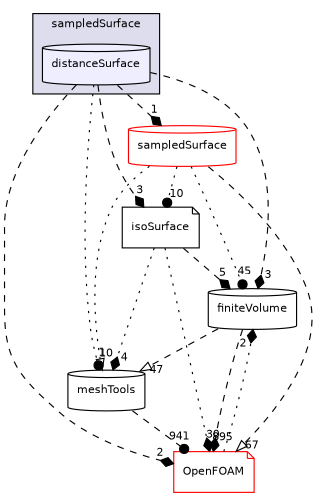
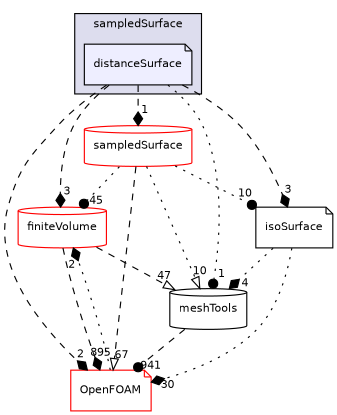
(96, 65) -> (138, 65)
(201, 264) -> none
(252, 309) -> (62, 228)
